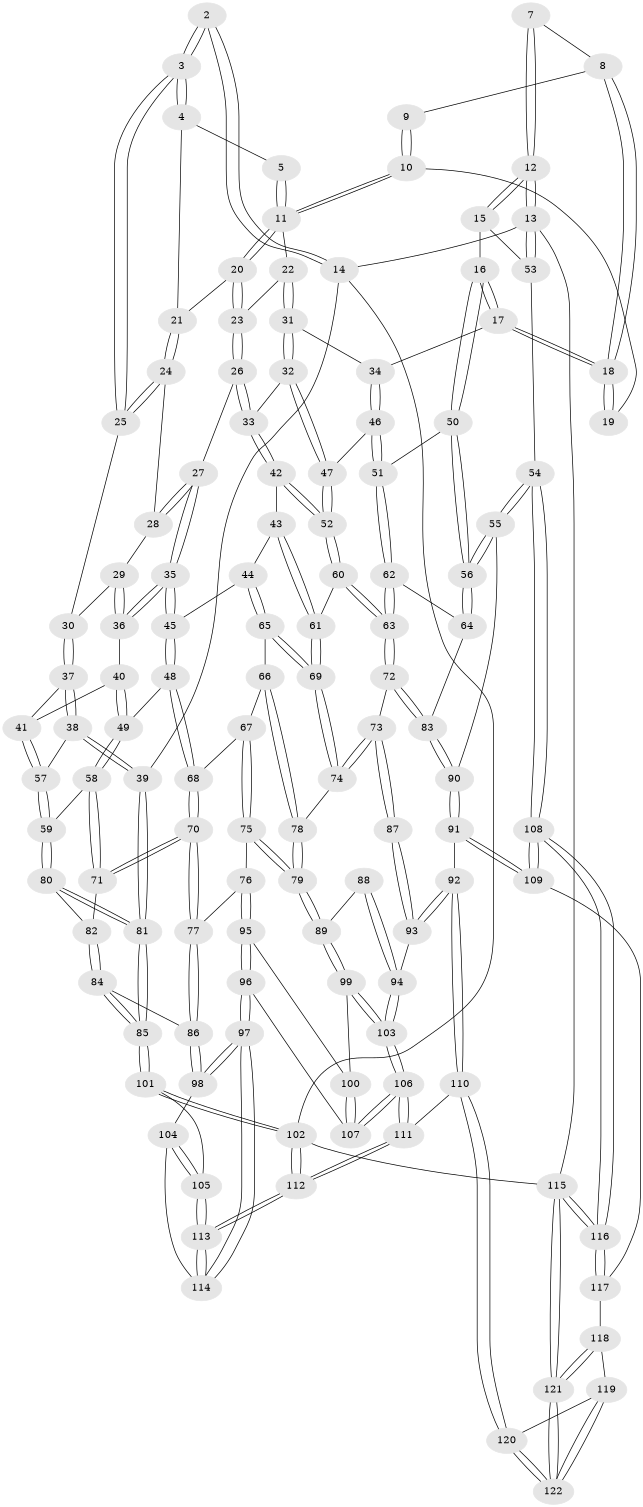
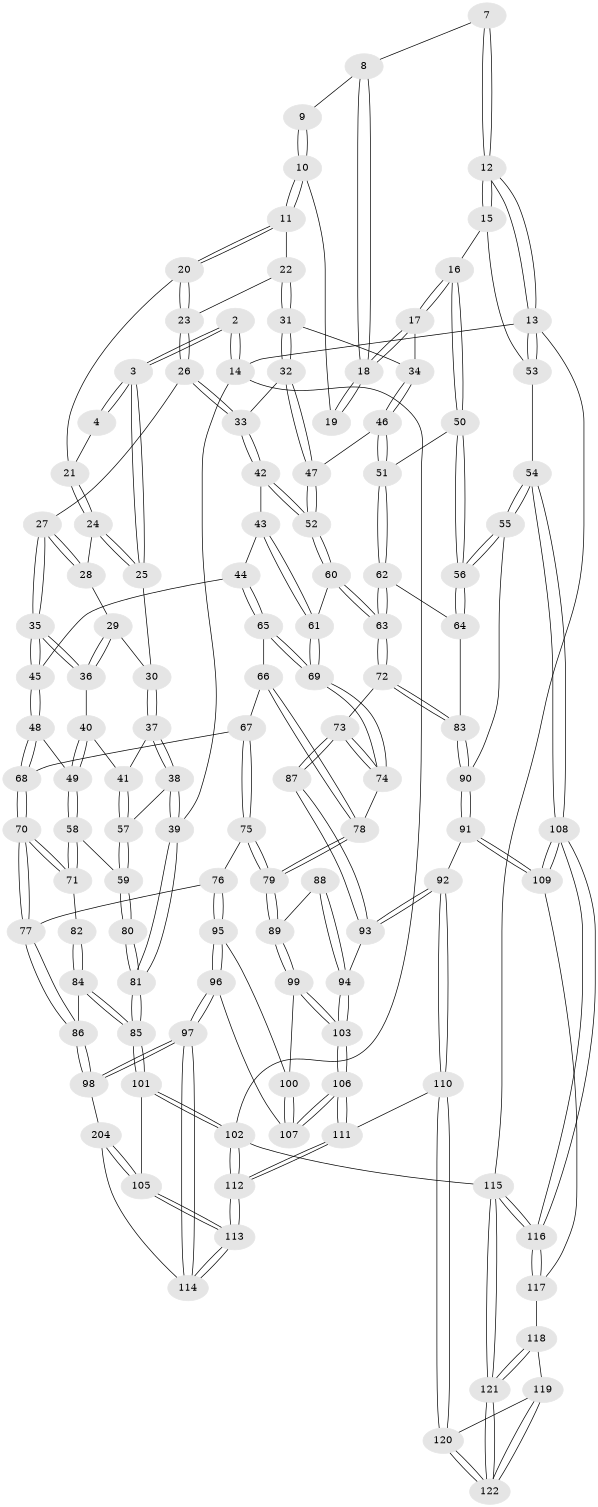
(281, 168) -> none
(69, 906) -> none
(168, 1135) -> (101, 1135)
